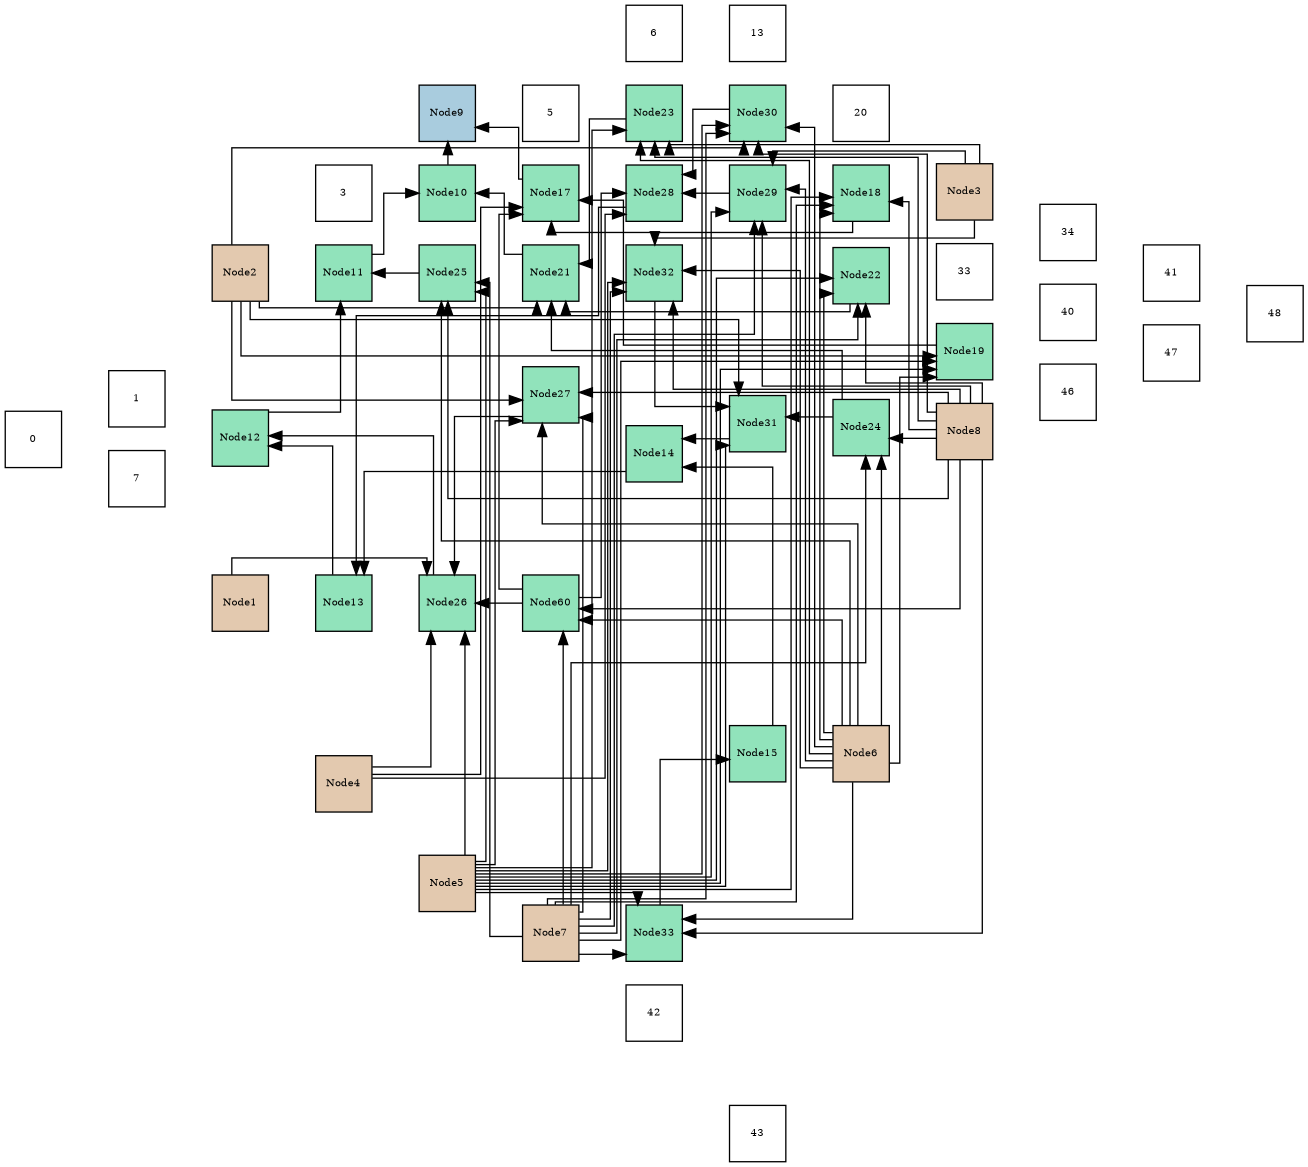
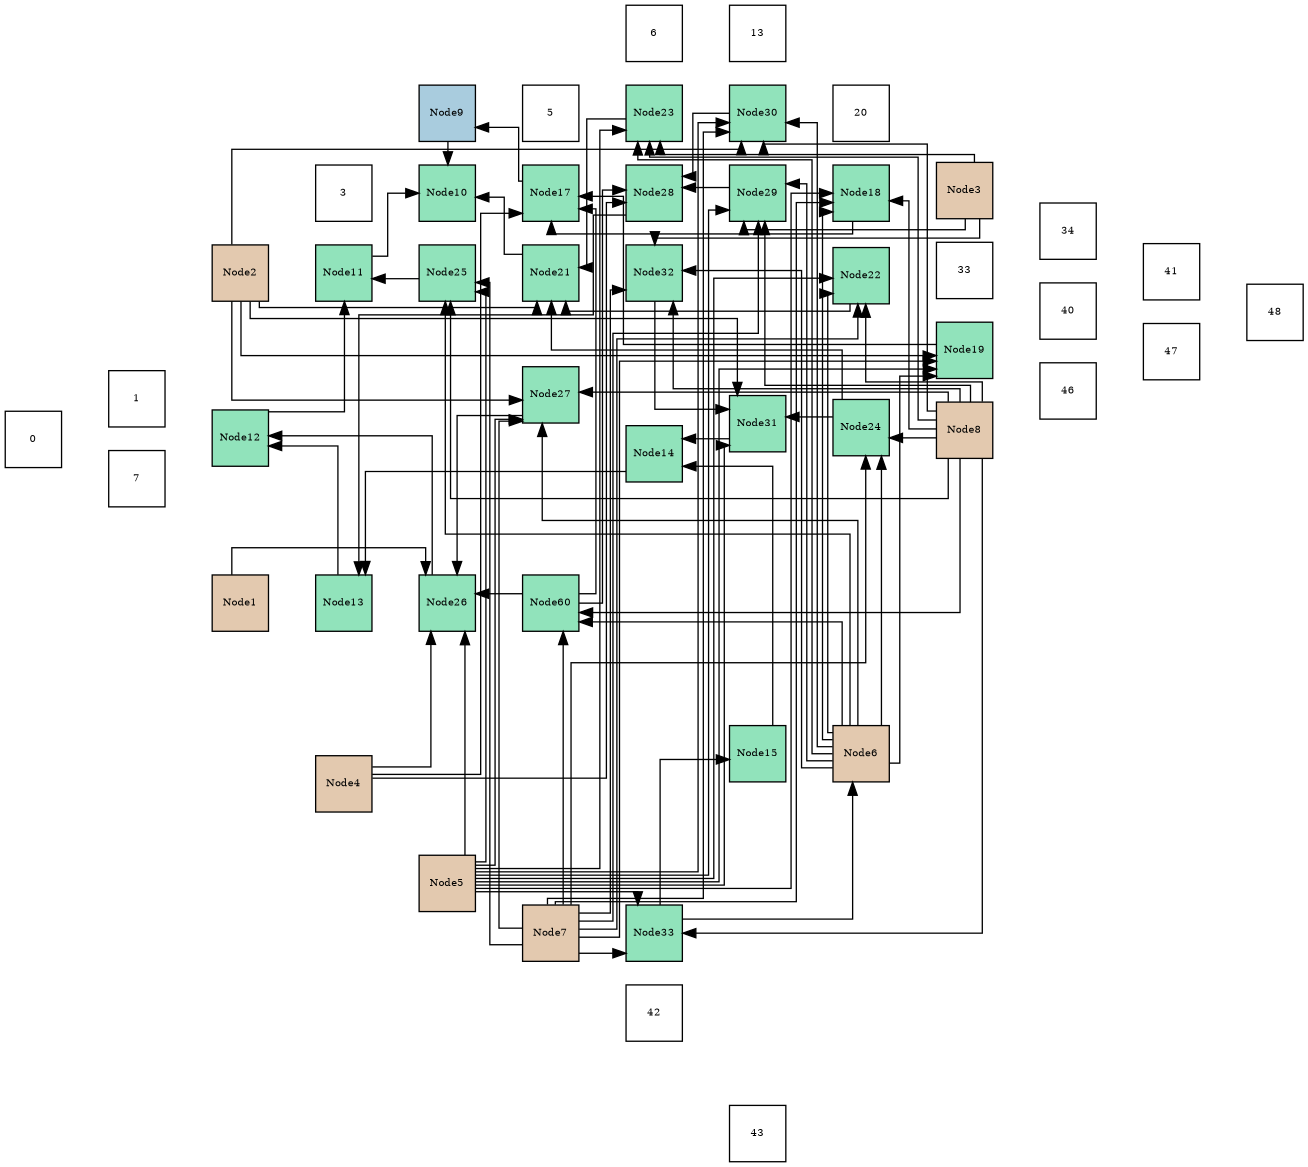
(448, 160) -> (448, 147)
(608, 640) -> none
(843, 919) -> (830, 919)
